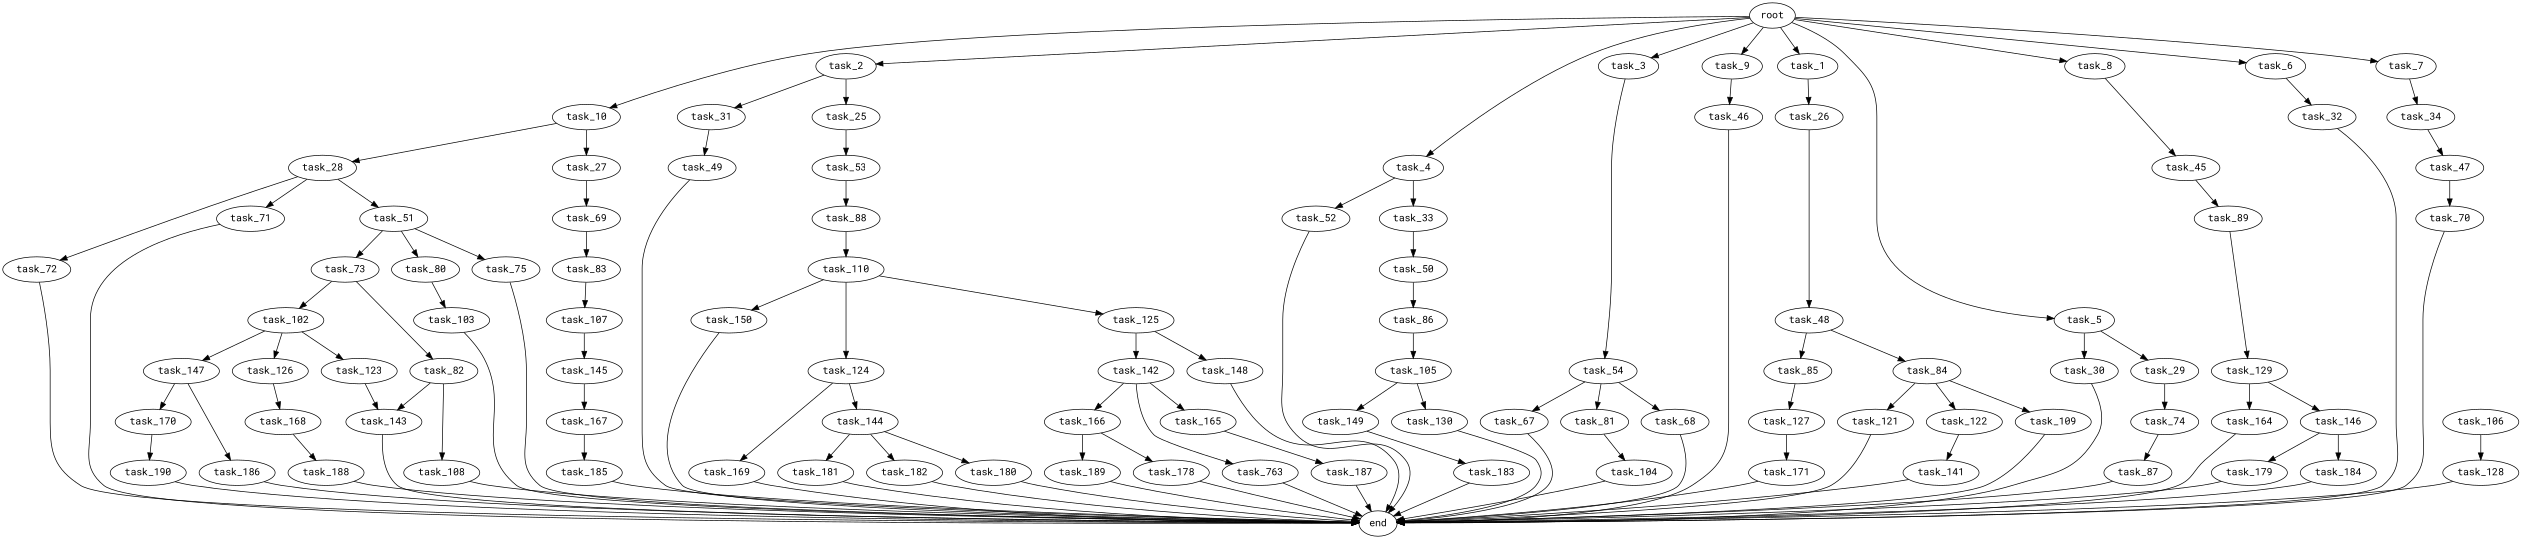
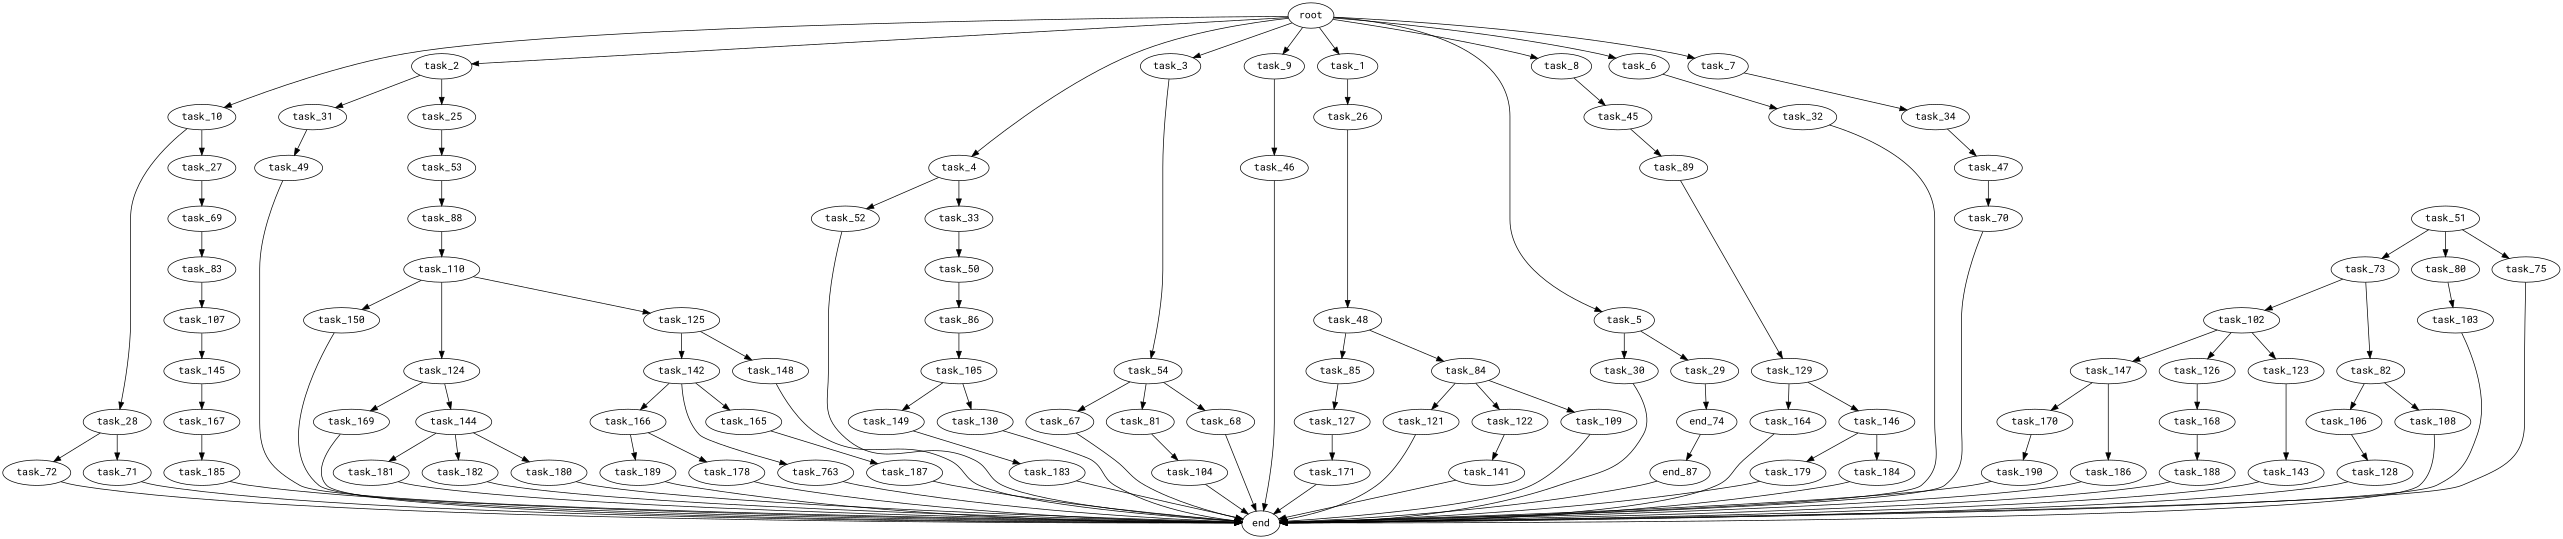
(355, 191) -> none
(417, 394) -> (2359, 393)
(2165, 422) -> (1707, 422)
(2138, 473) -> (1680, 473)
